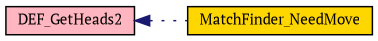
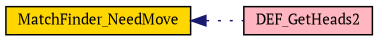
(169, 21) -> (225, 21)
